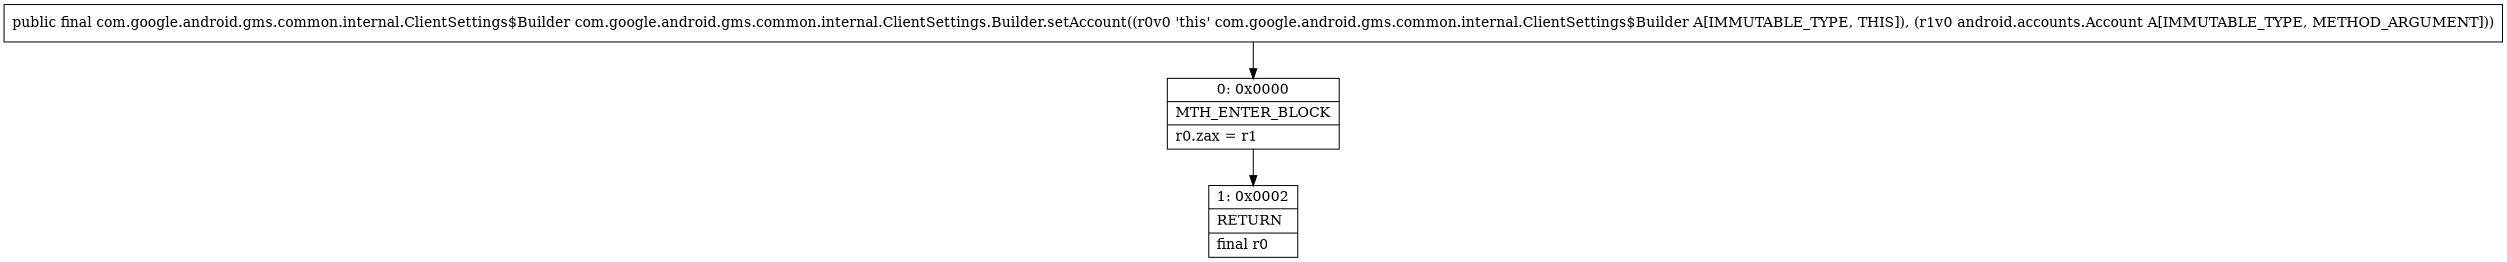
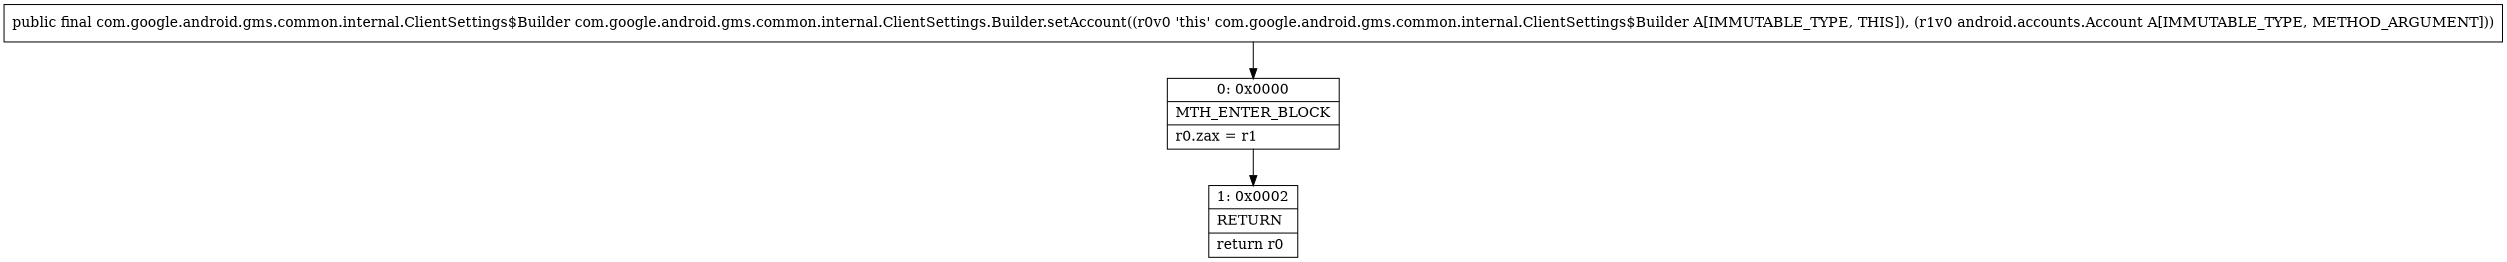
(1243, 245) -> (1251, 245)
